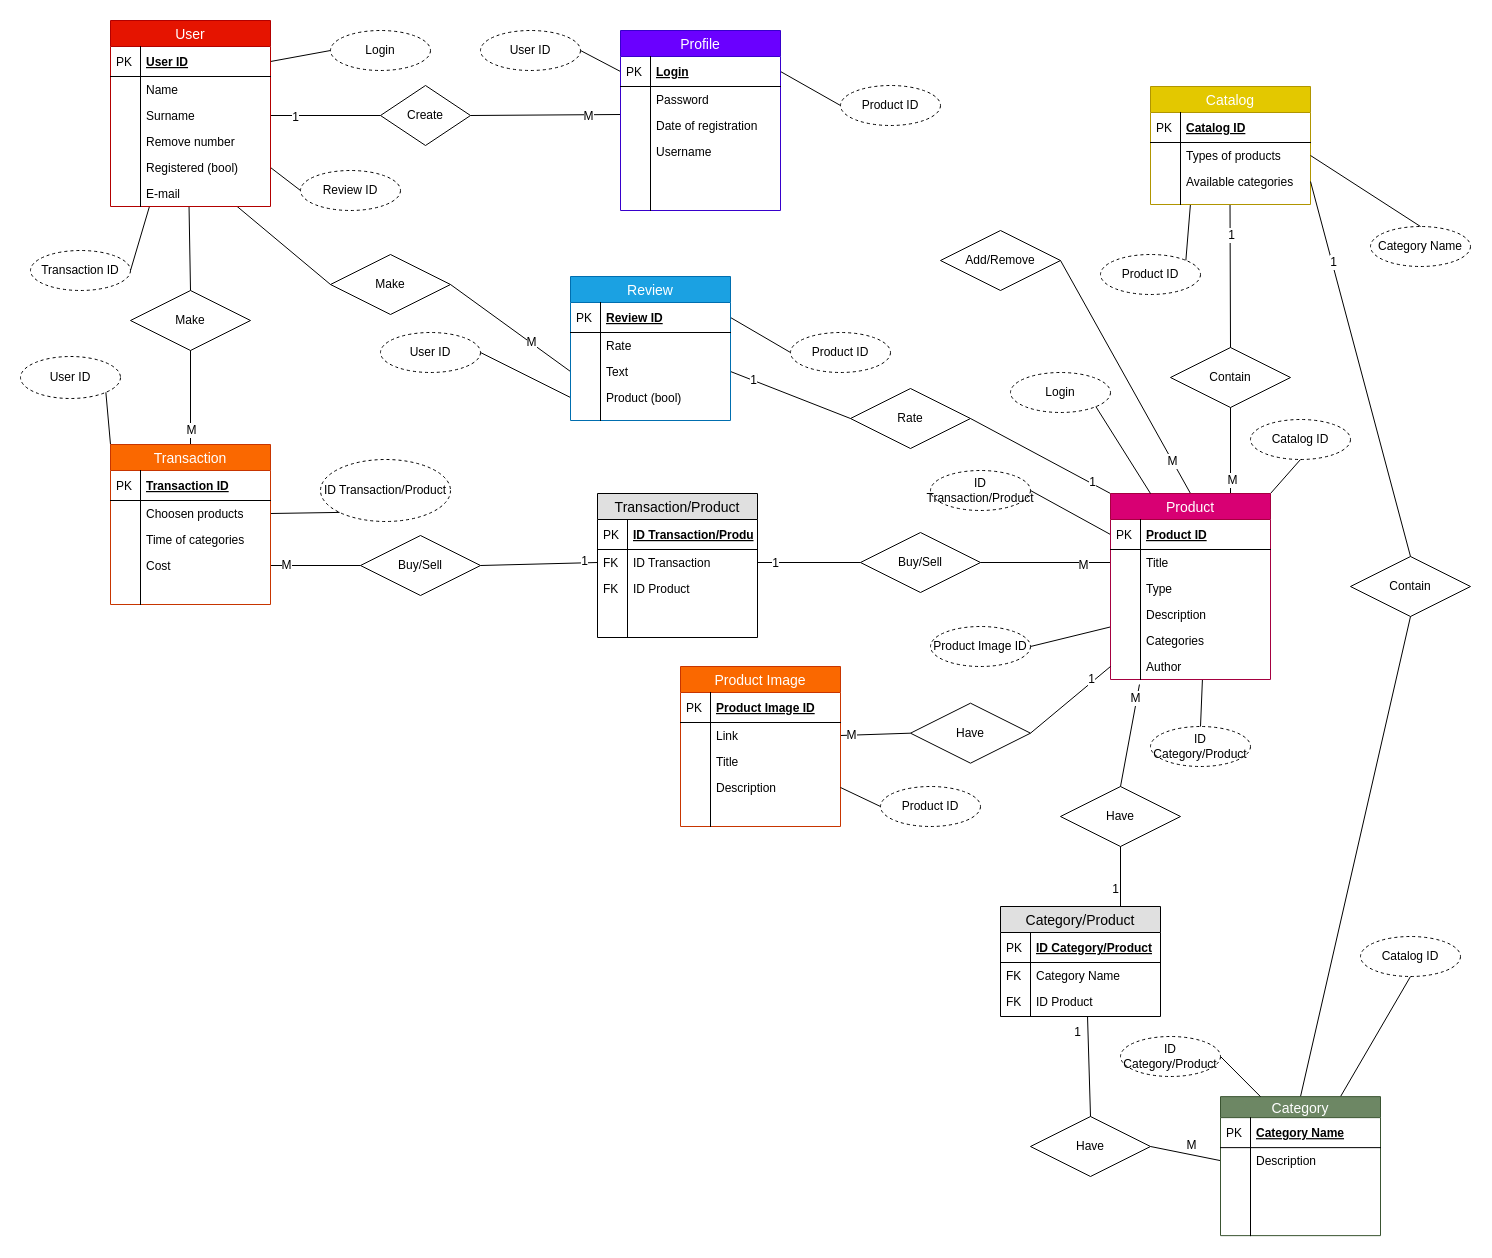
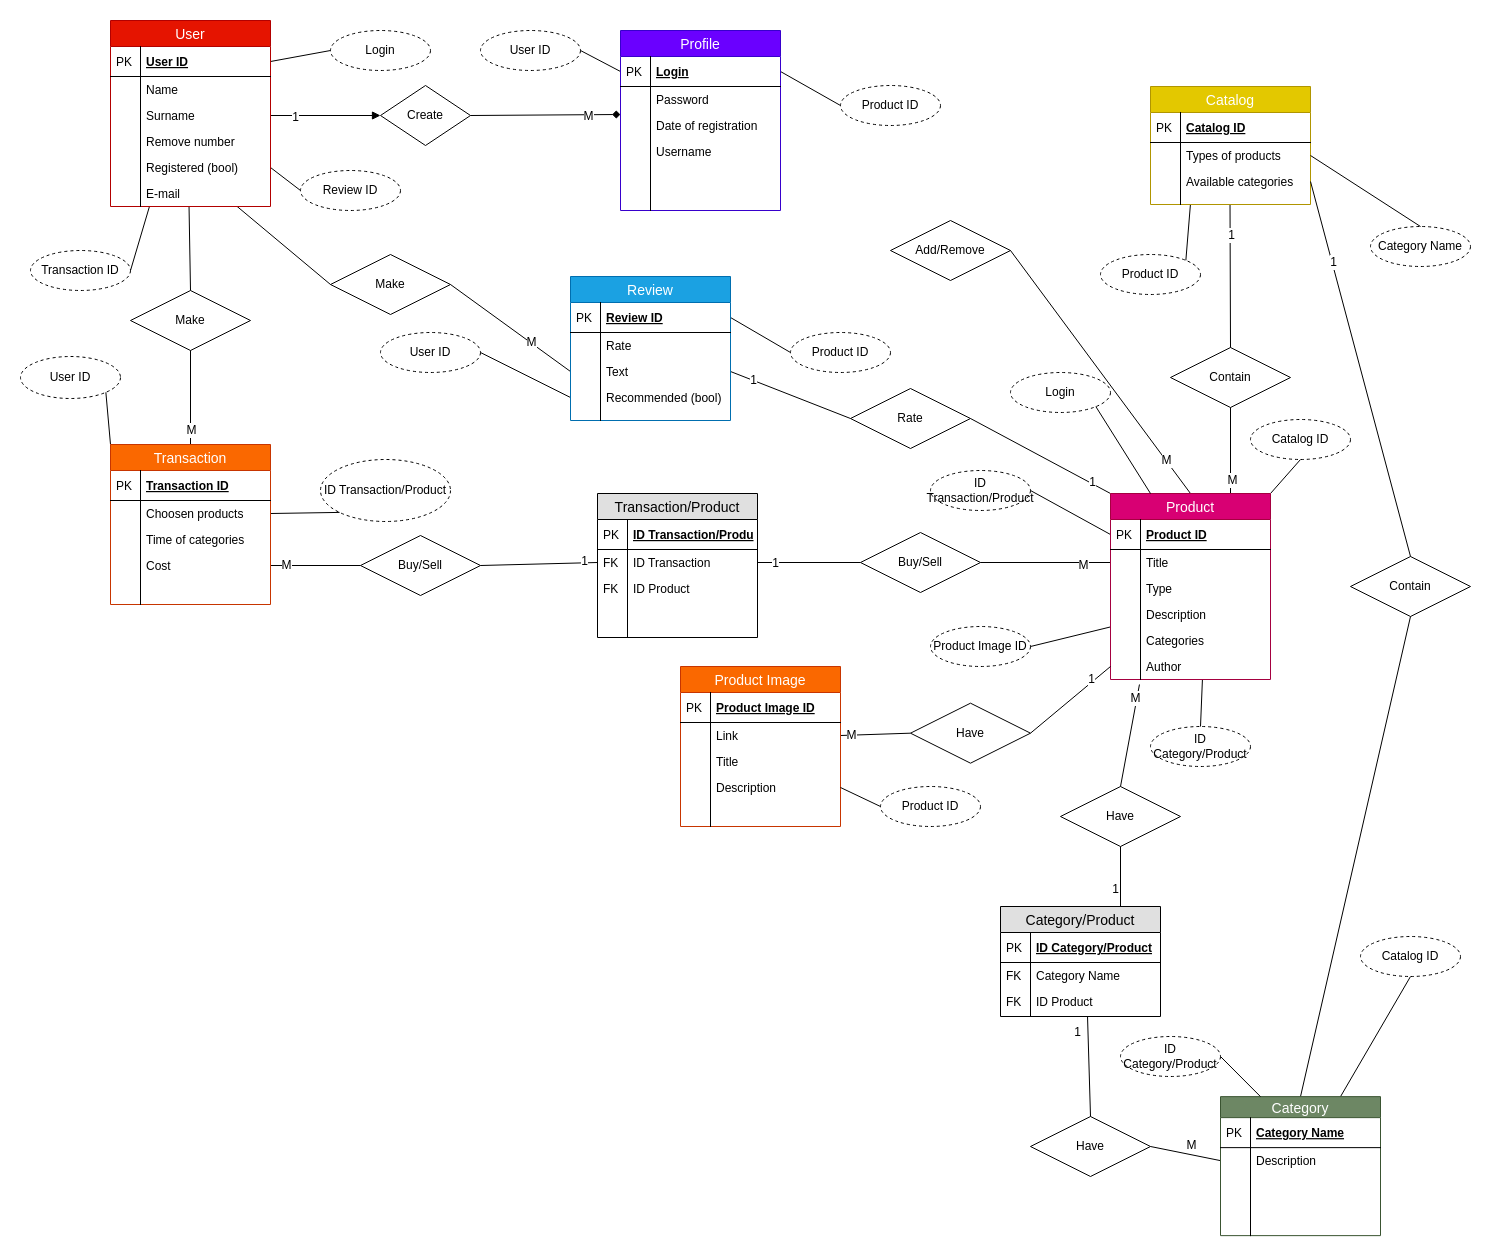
(616, 115) -> (612, 115)
(374, 116) -> (371, 116)
(1001, 261) -> (951, 251)
(650, 398) -> (663, 398)
